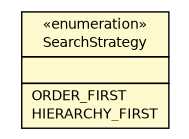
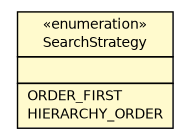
(95, 114) -> (95, 114)
